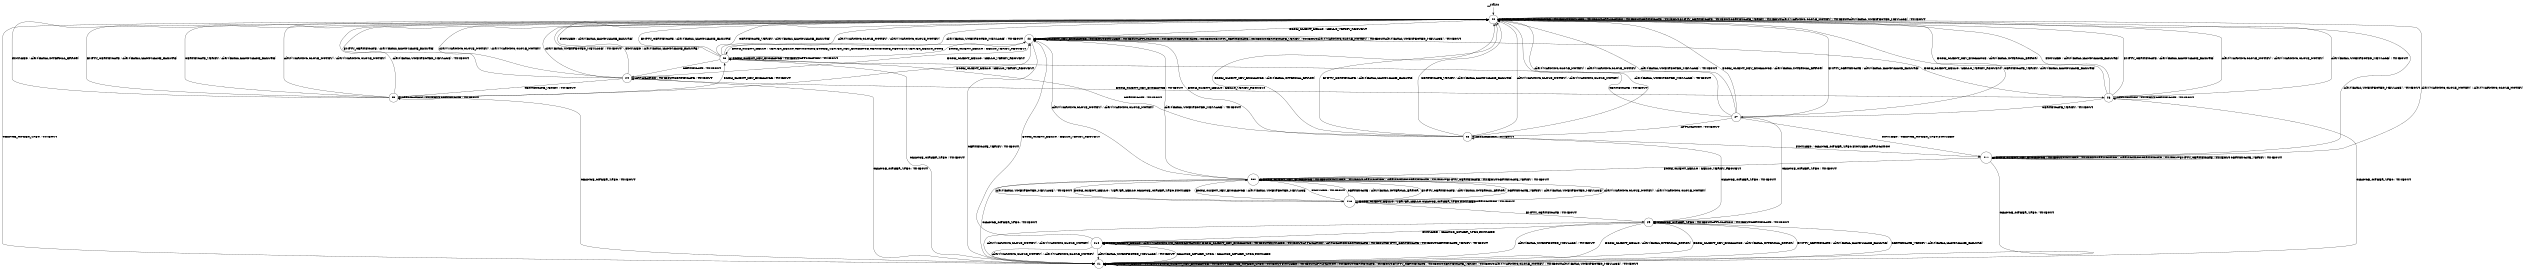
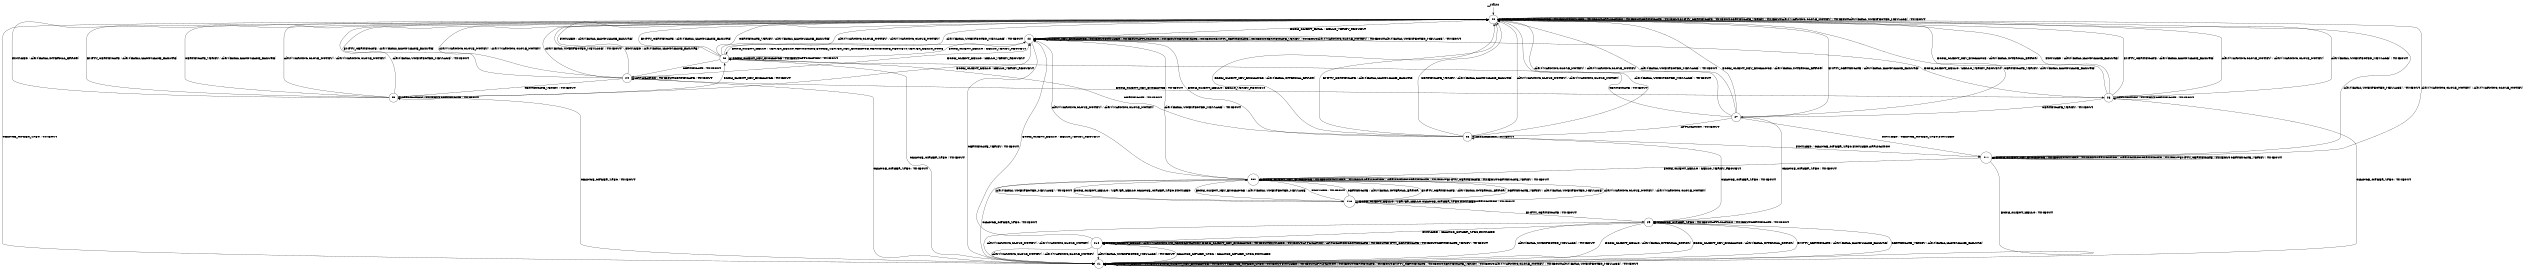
(1328, 29) -> (1328, 29)
(2027, 213) -> (2027, 213)
